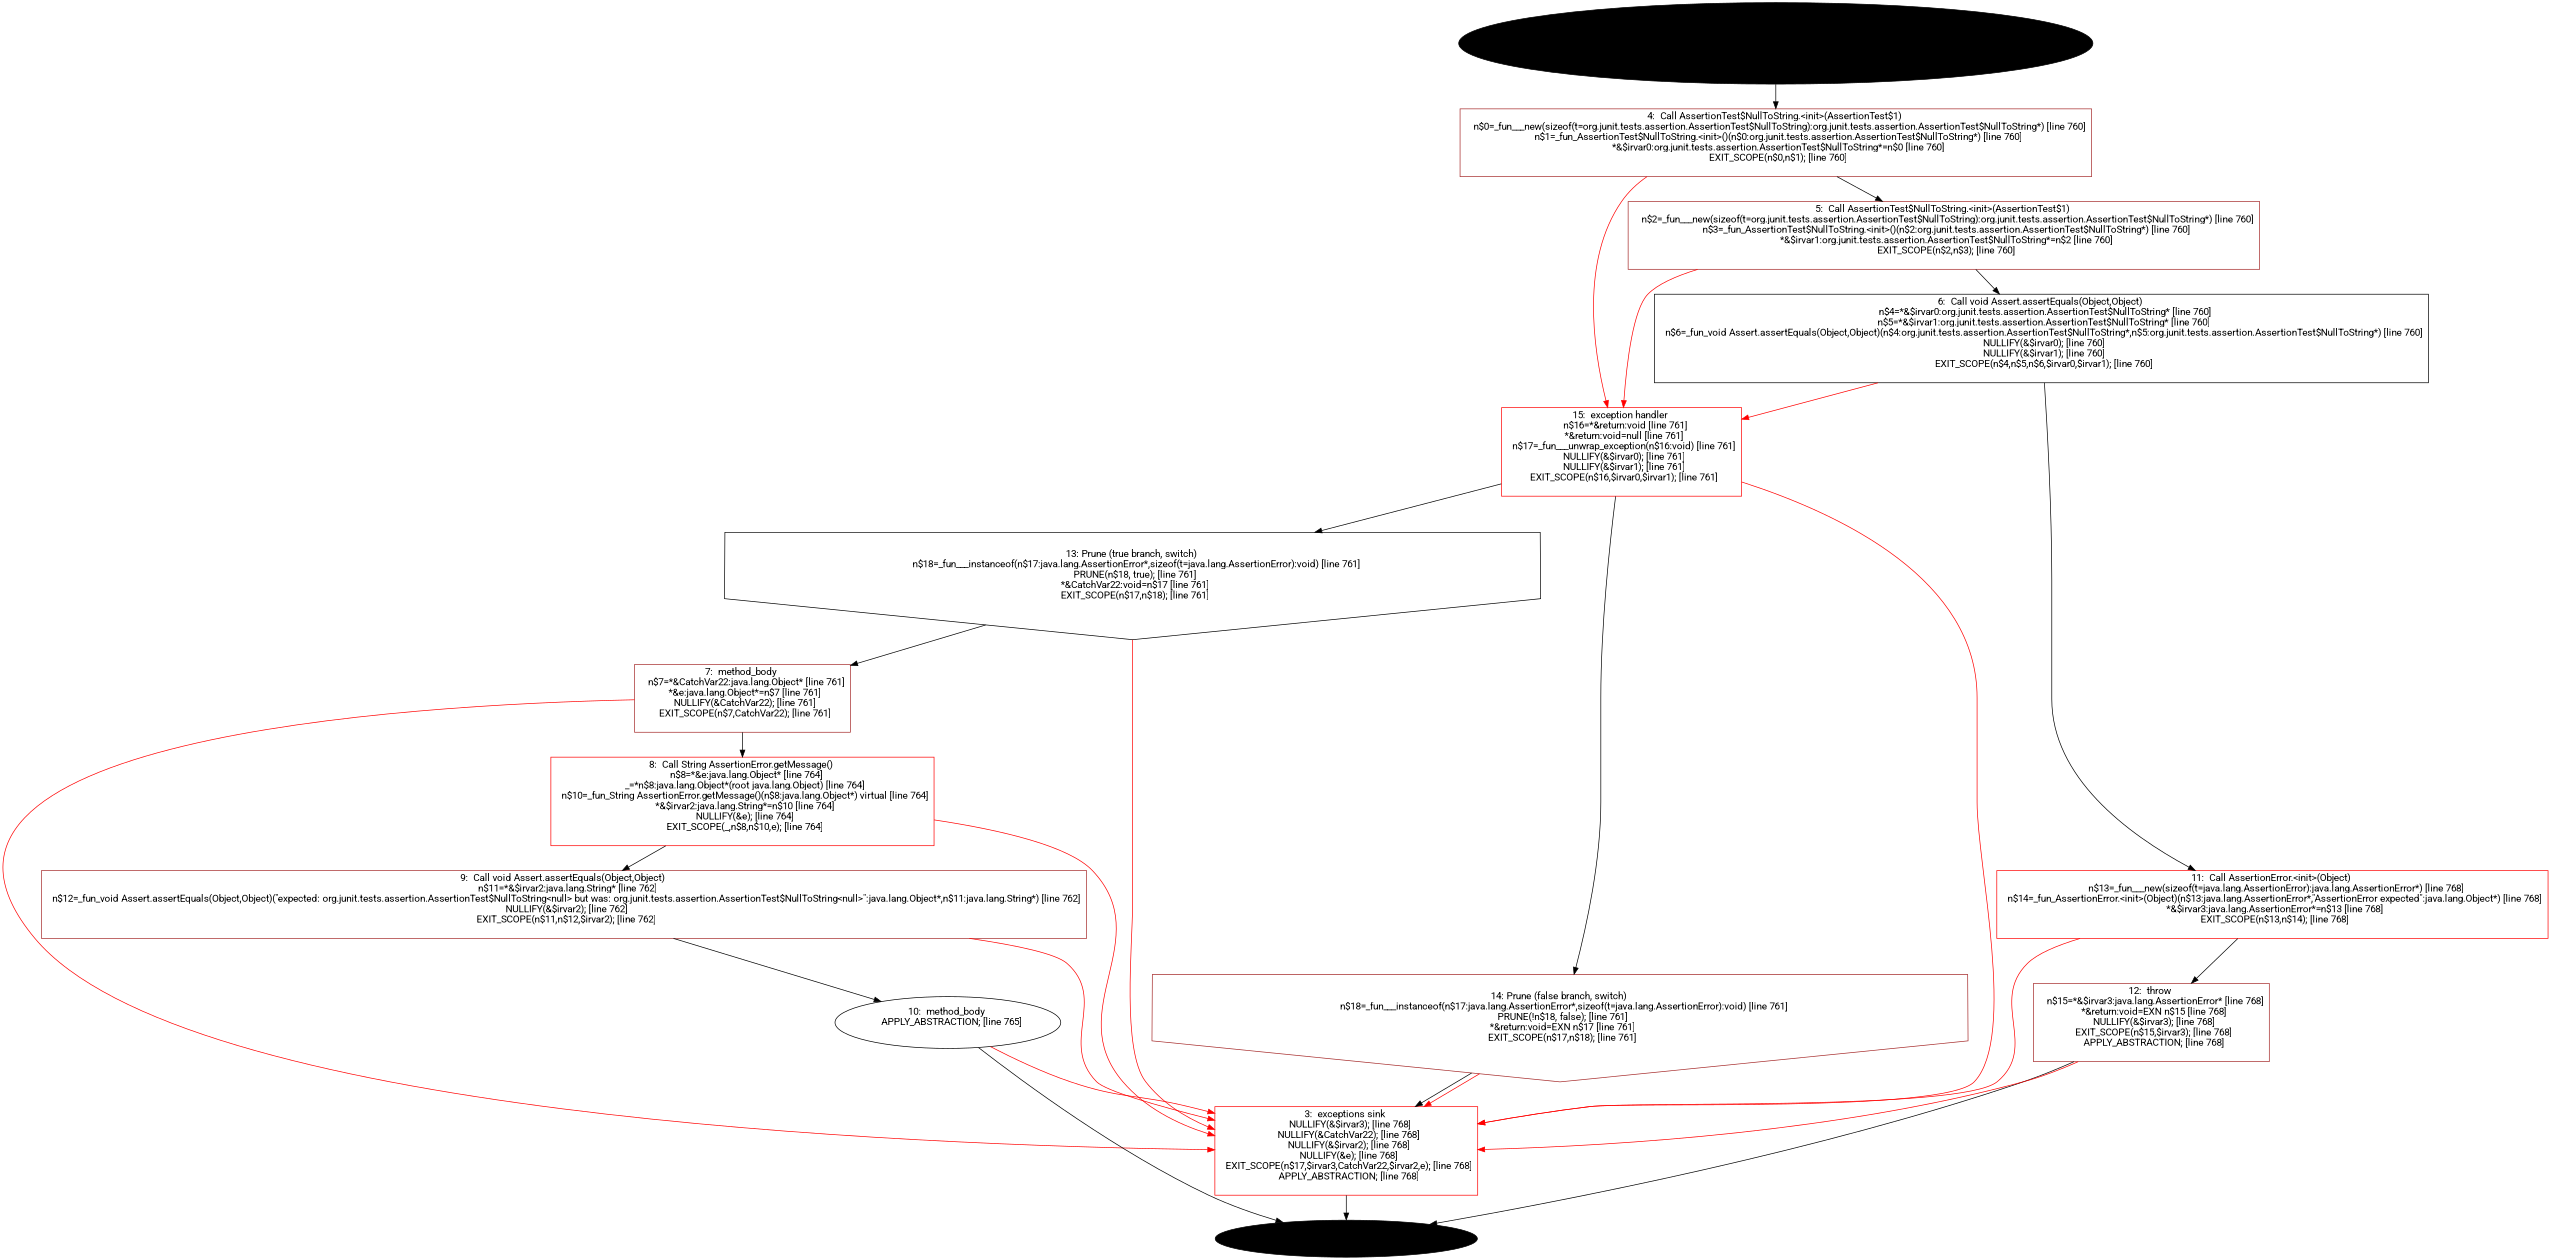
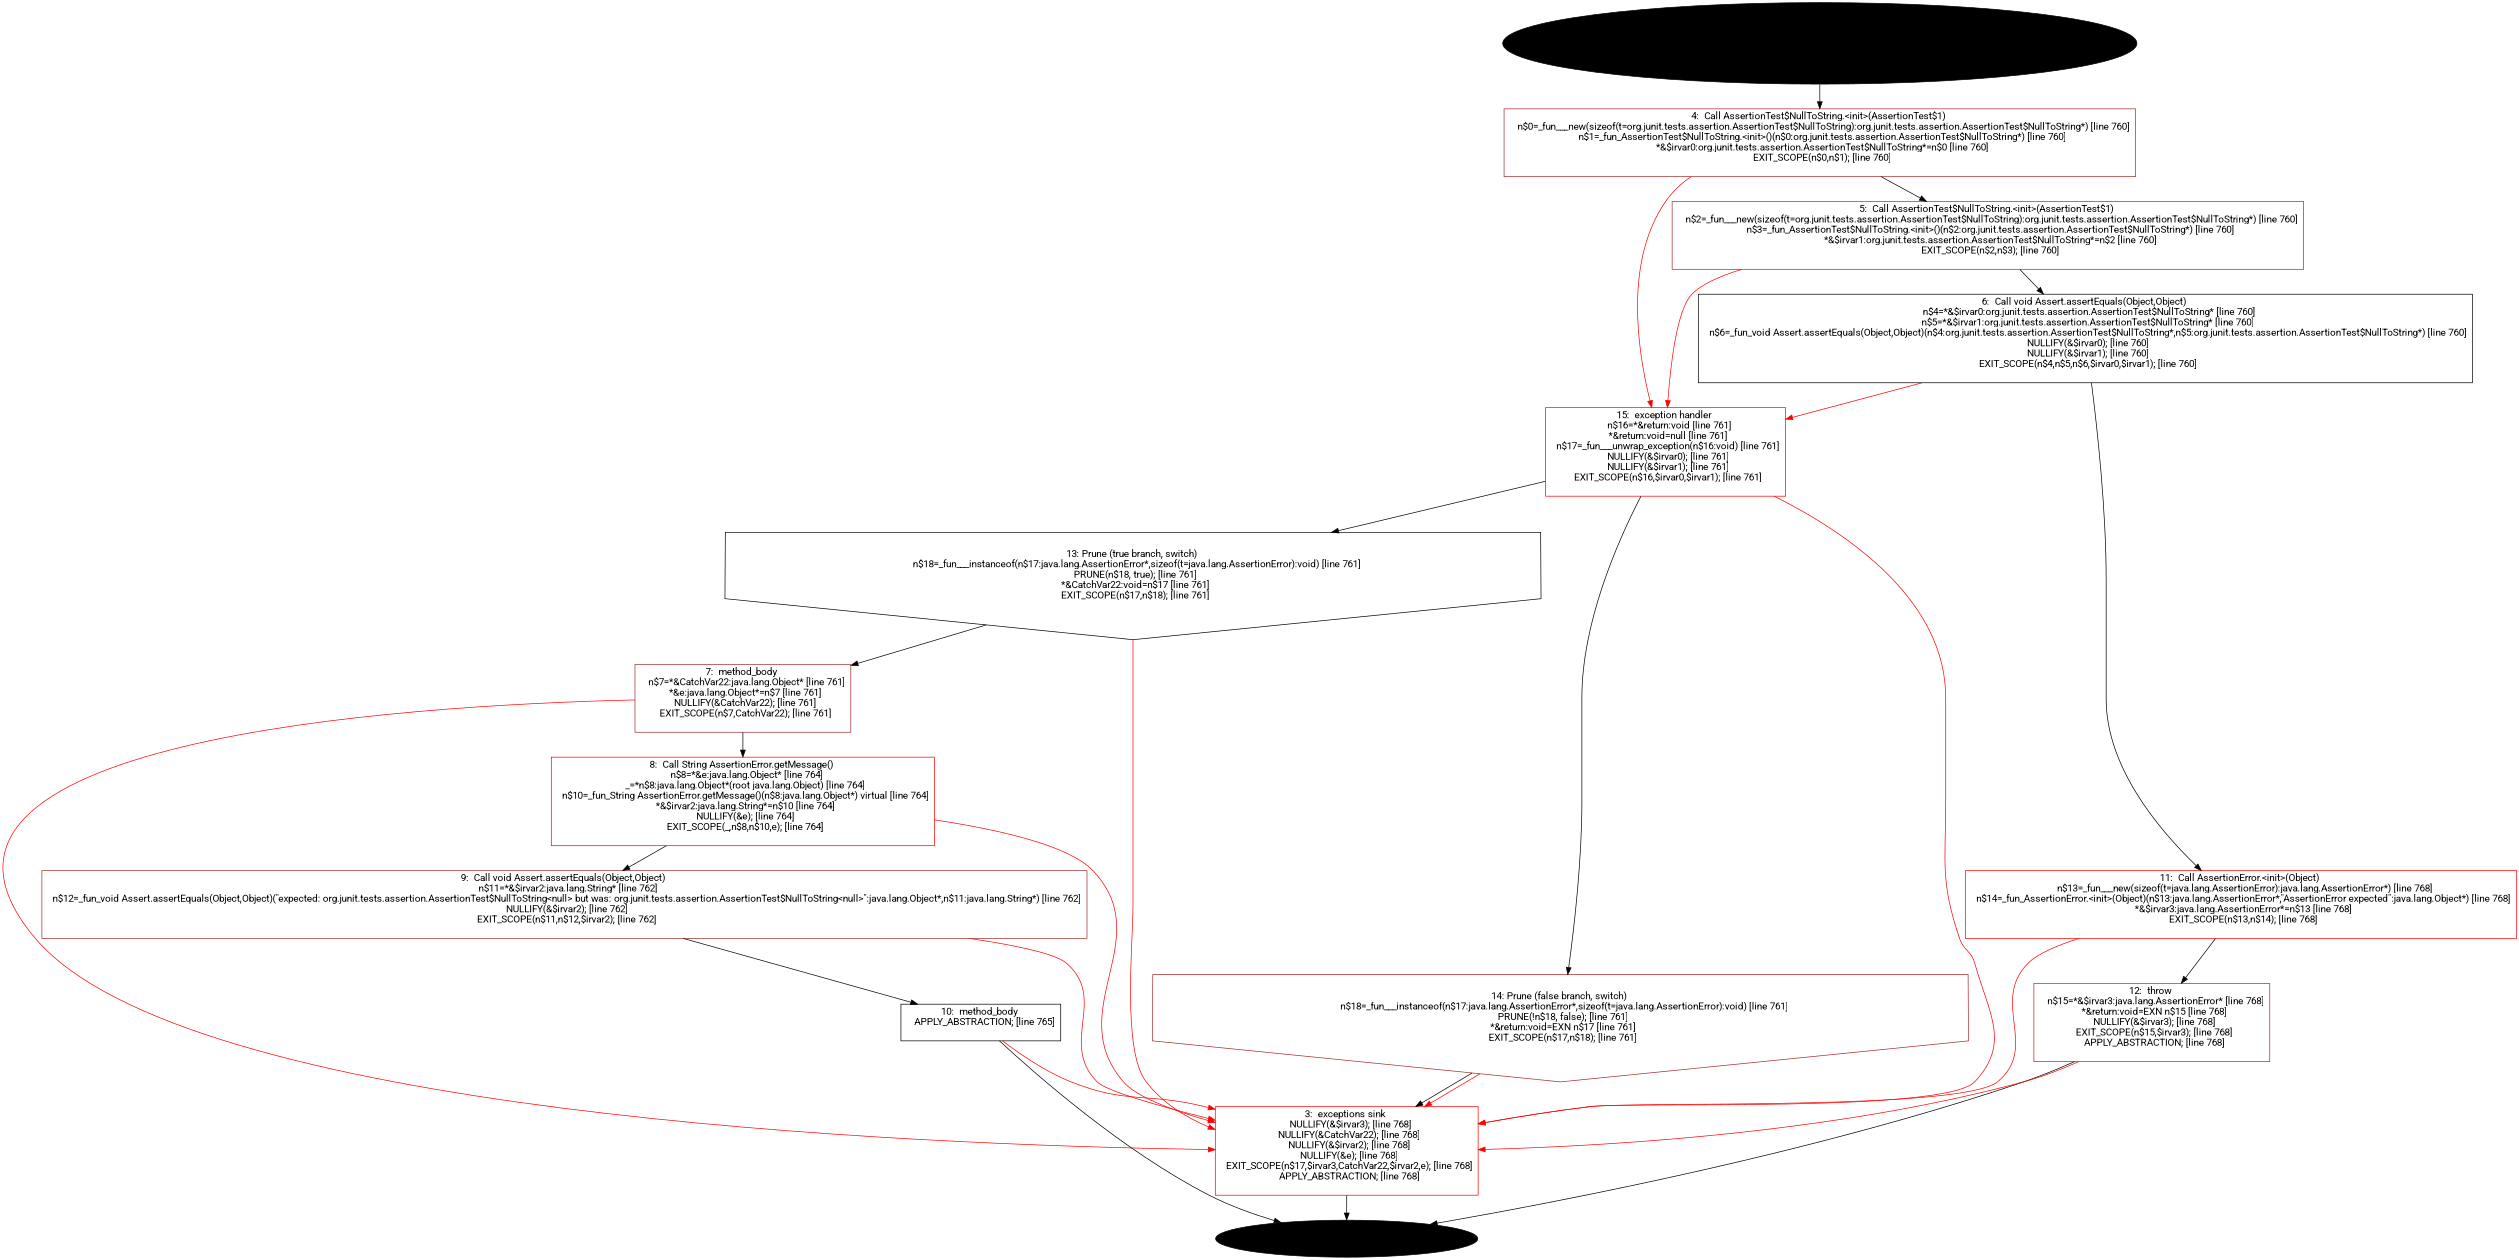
(948, 1022) -> (981, 1022)
